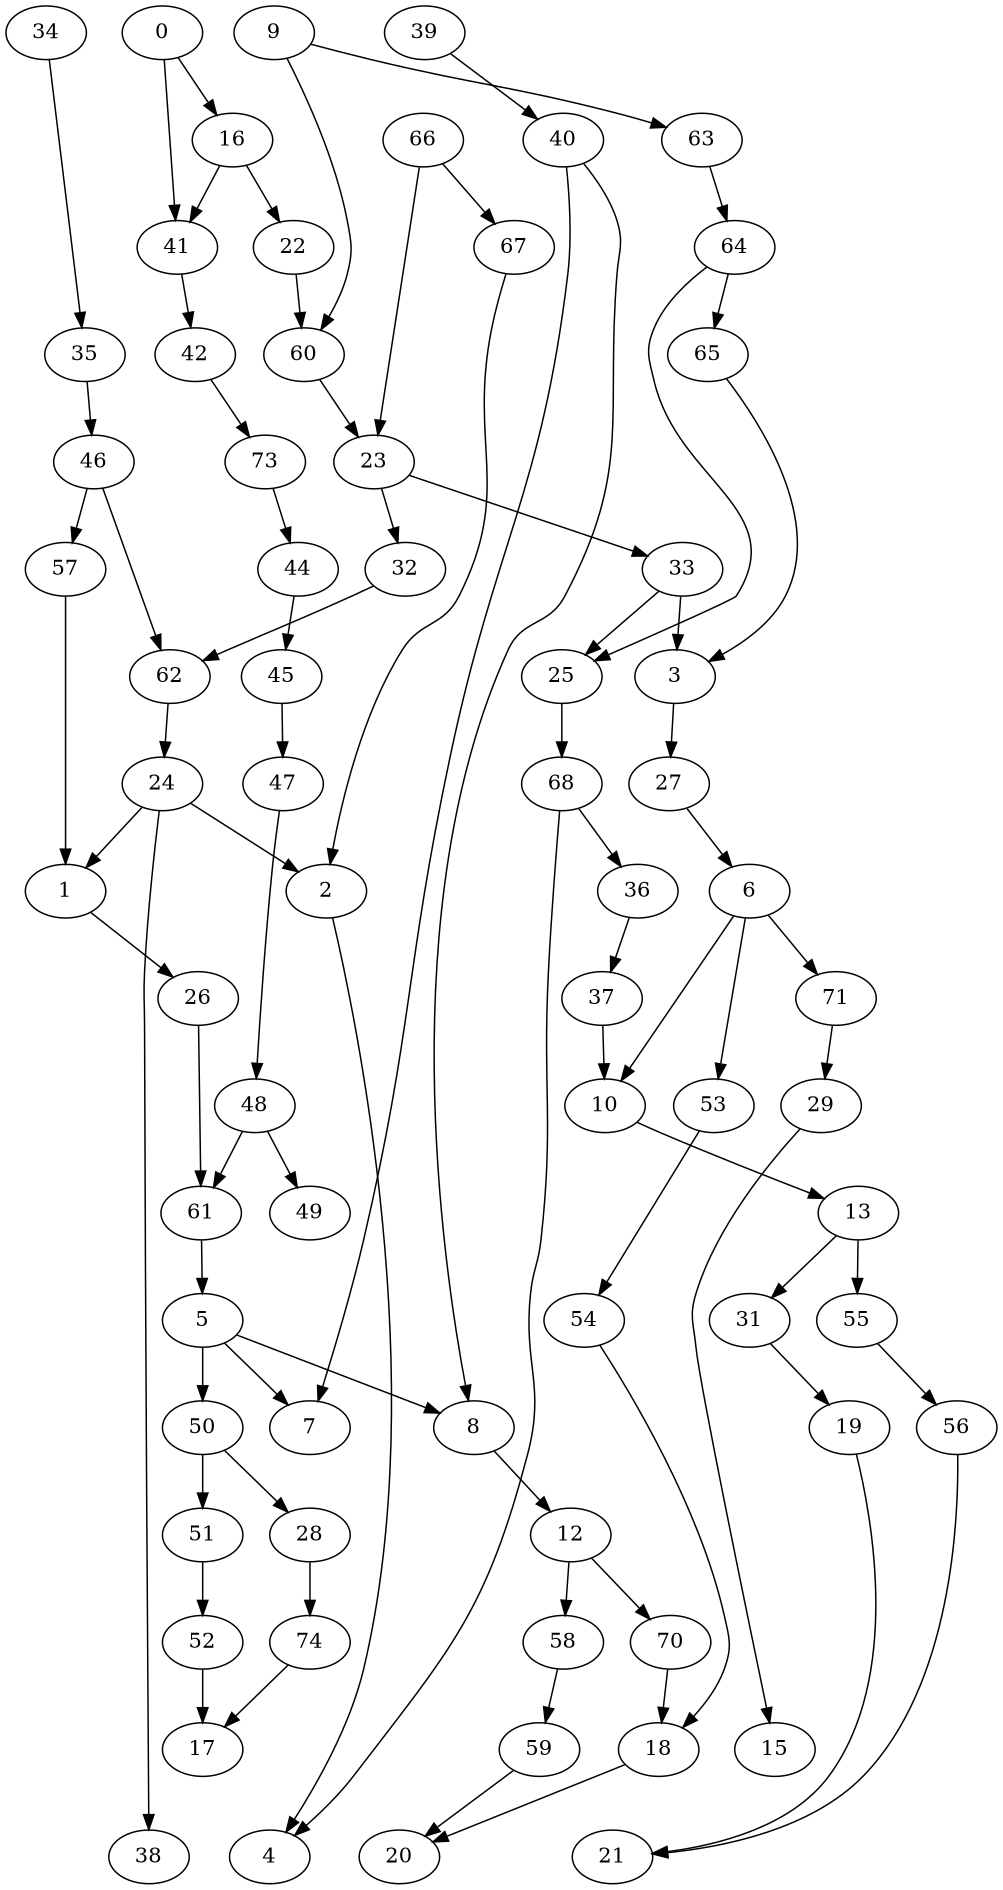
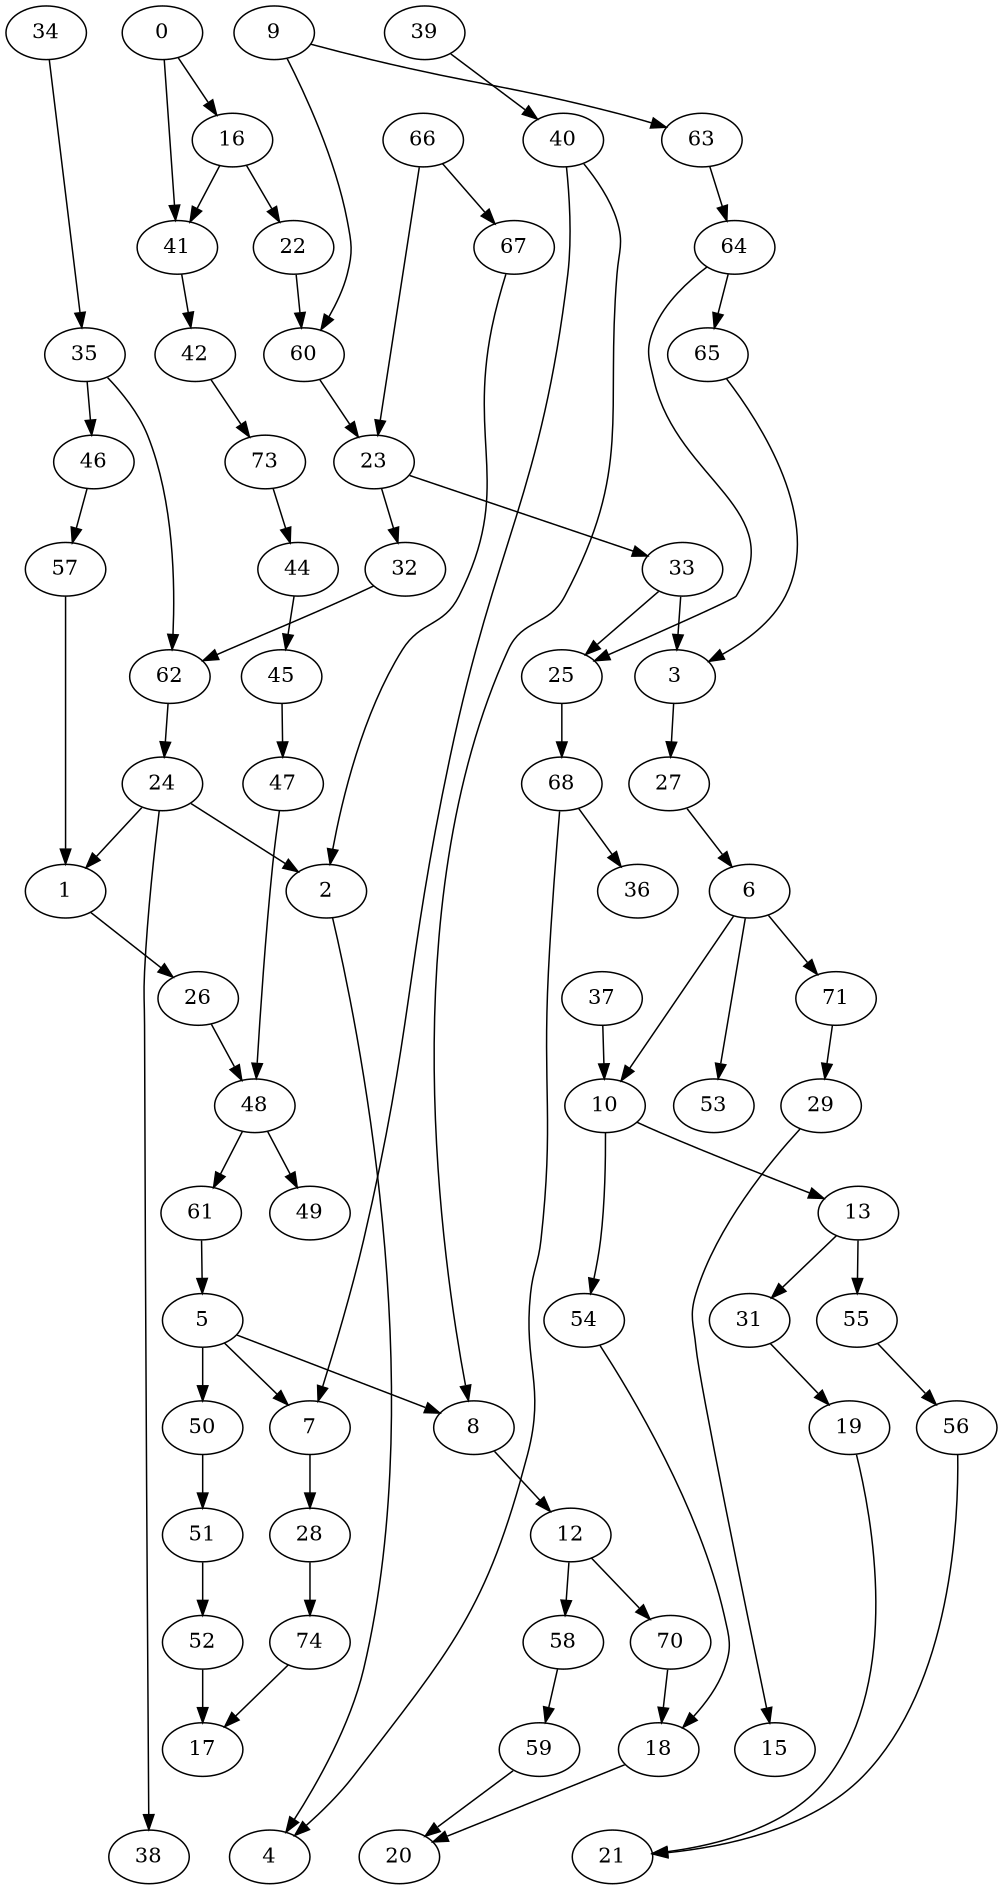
(129, 562) -> (165, 498)
(622, 938) -> none
(200, 1098) -> (223, 1045)
(653, 1206) -> (604, 1206)
(251, 1476) -> (310, 1474)
